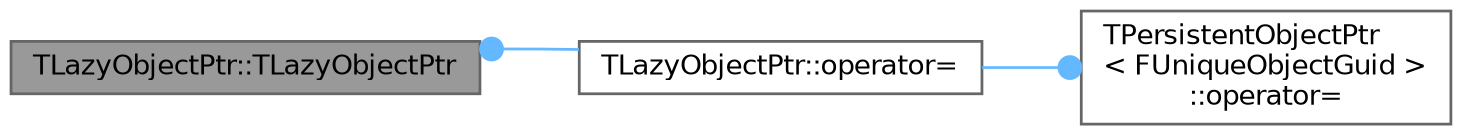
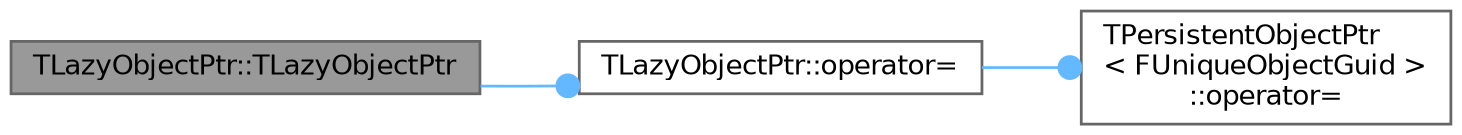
(541, 49) -> (518, 86)
